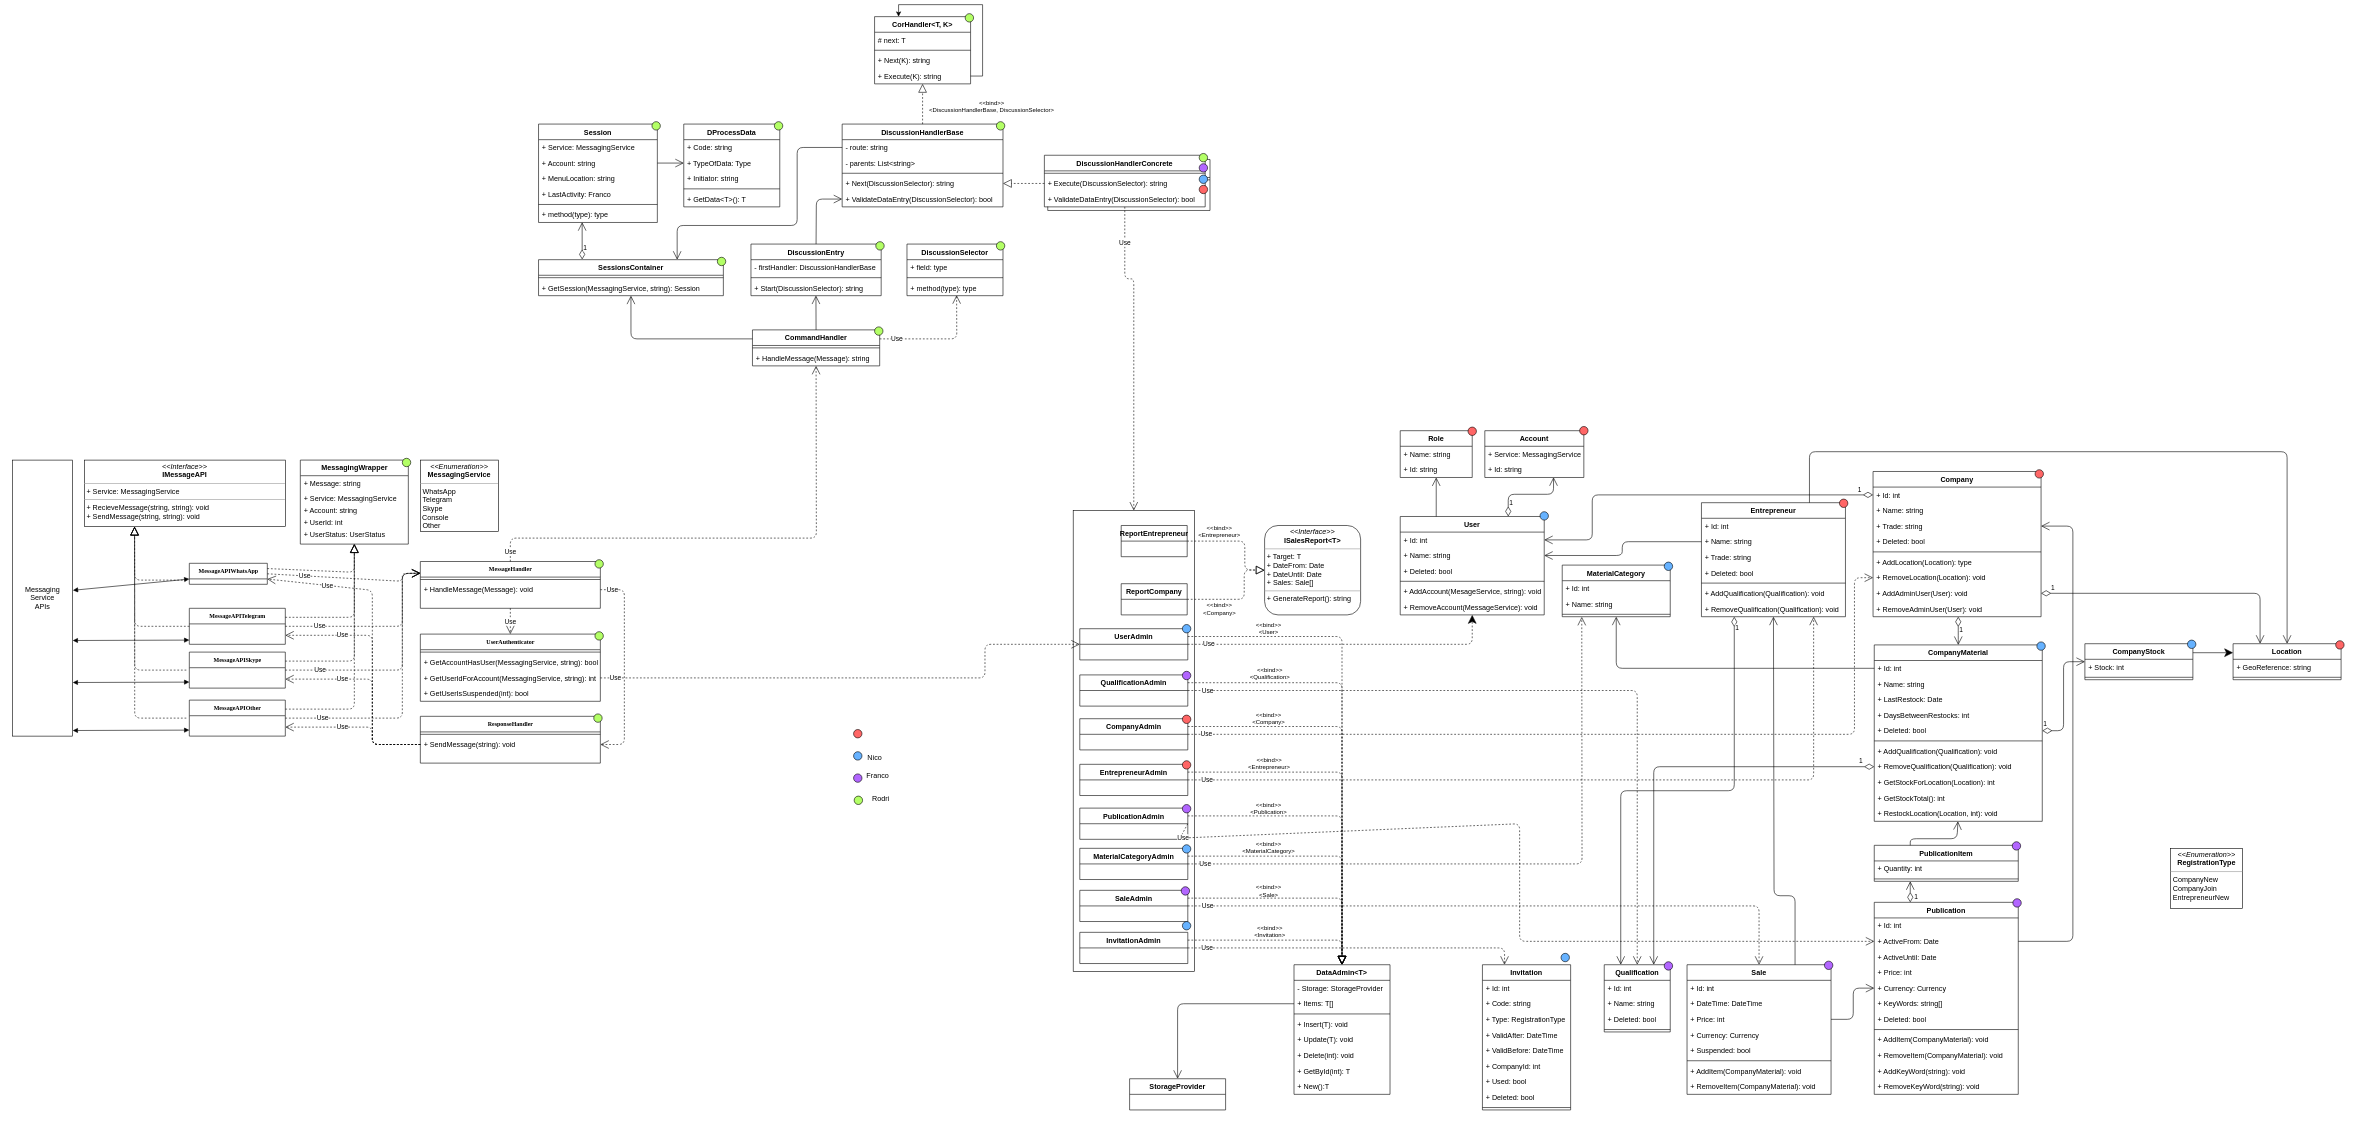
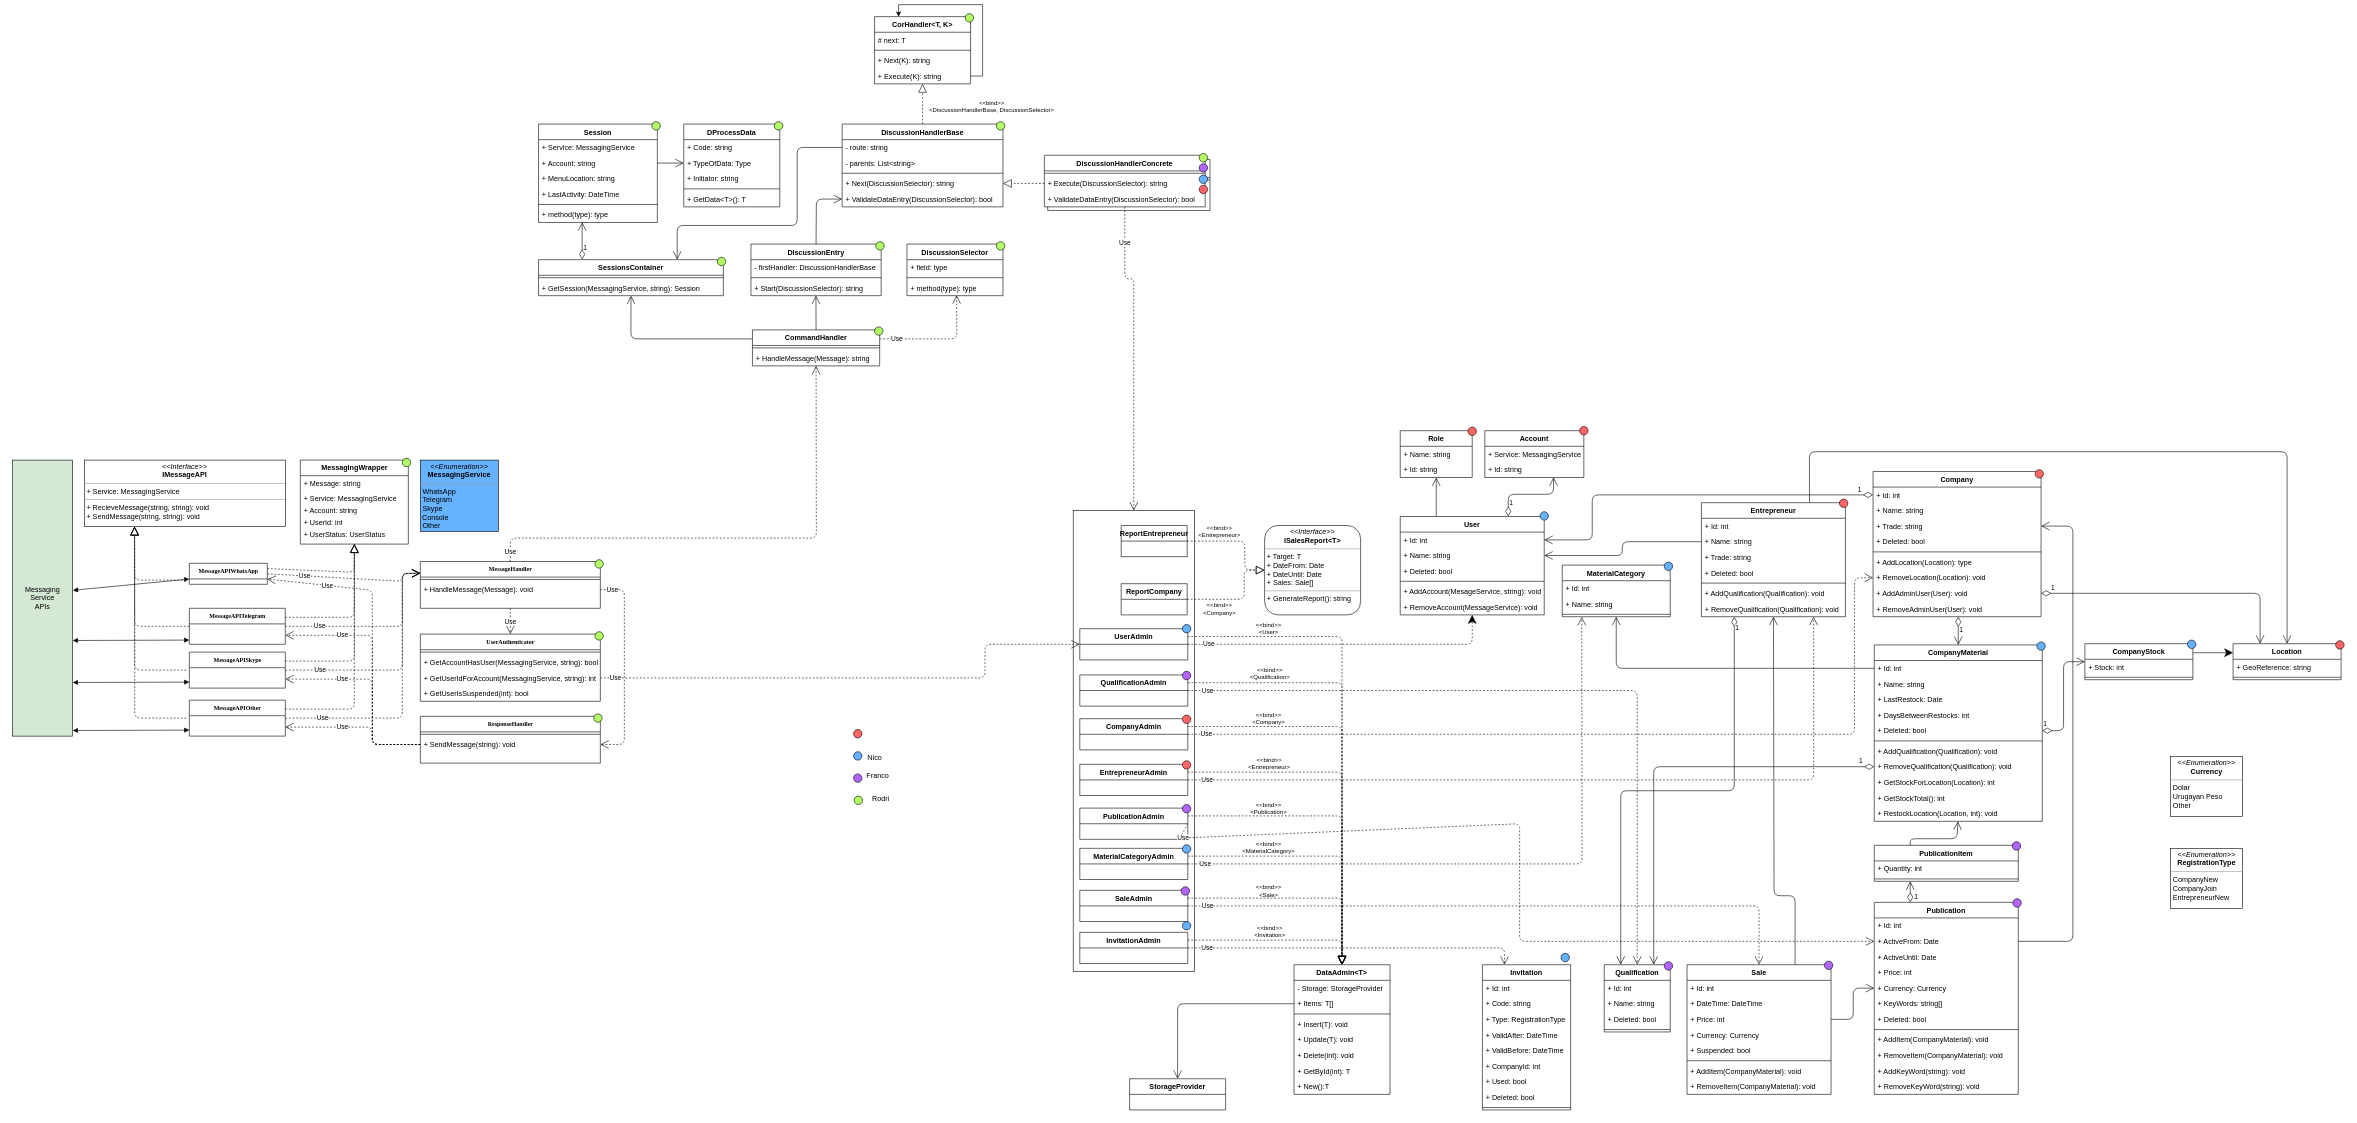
(581, 194) -> (585, 194)
(459, 496) -> (459, 496)
(42, 598) -> (42, 598)
none -> (2207, 786)
